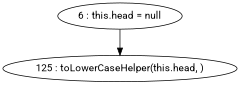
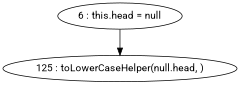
(120, 69) -> (120, 69)
